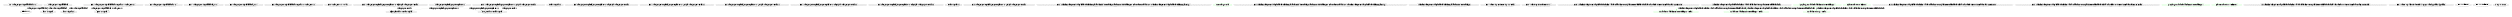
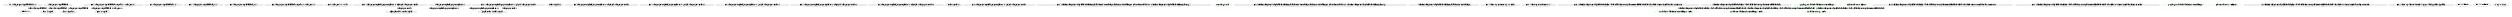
(37, 8) -> (37, 8)
(78, 8) -> (78, 8)
(492, 12) -> (492, 12)
